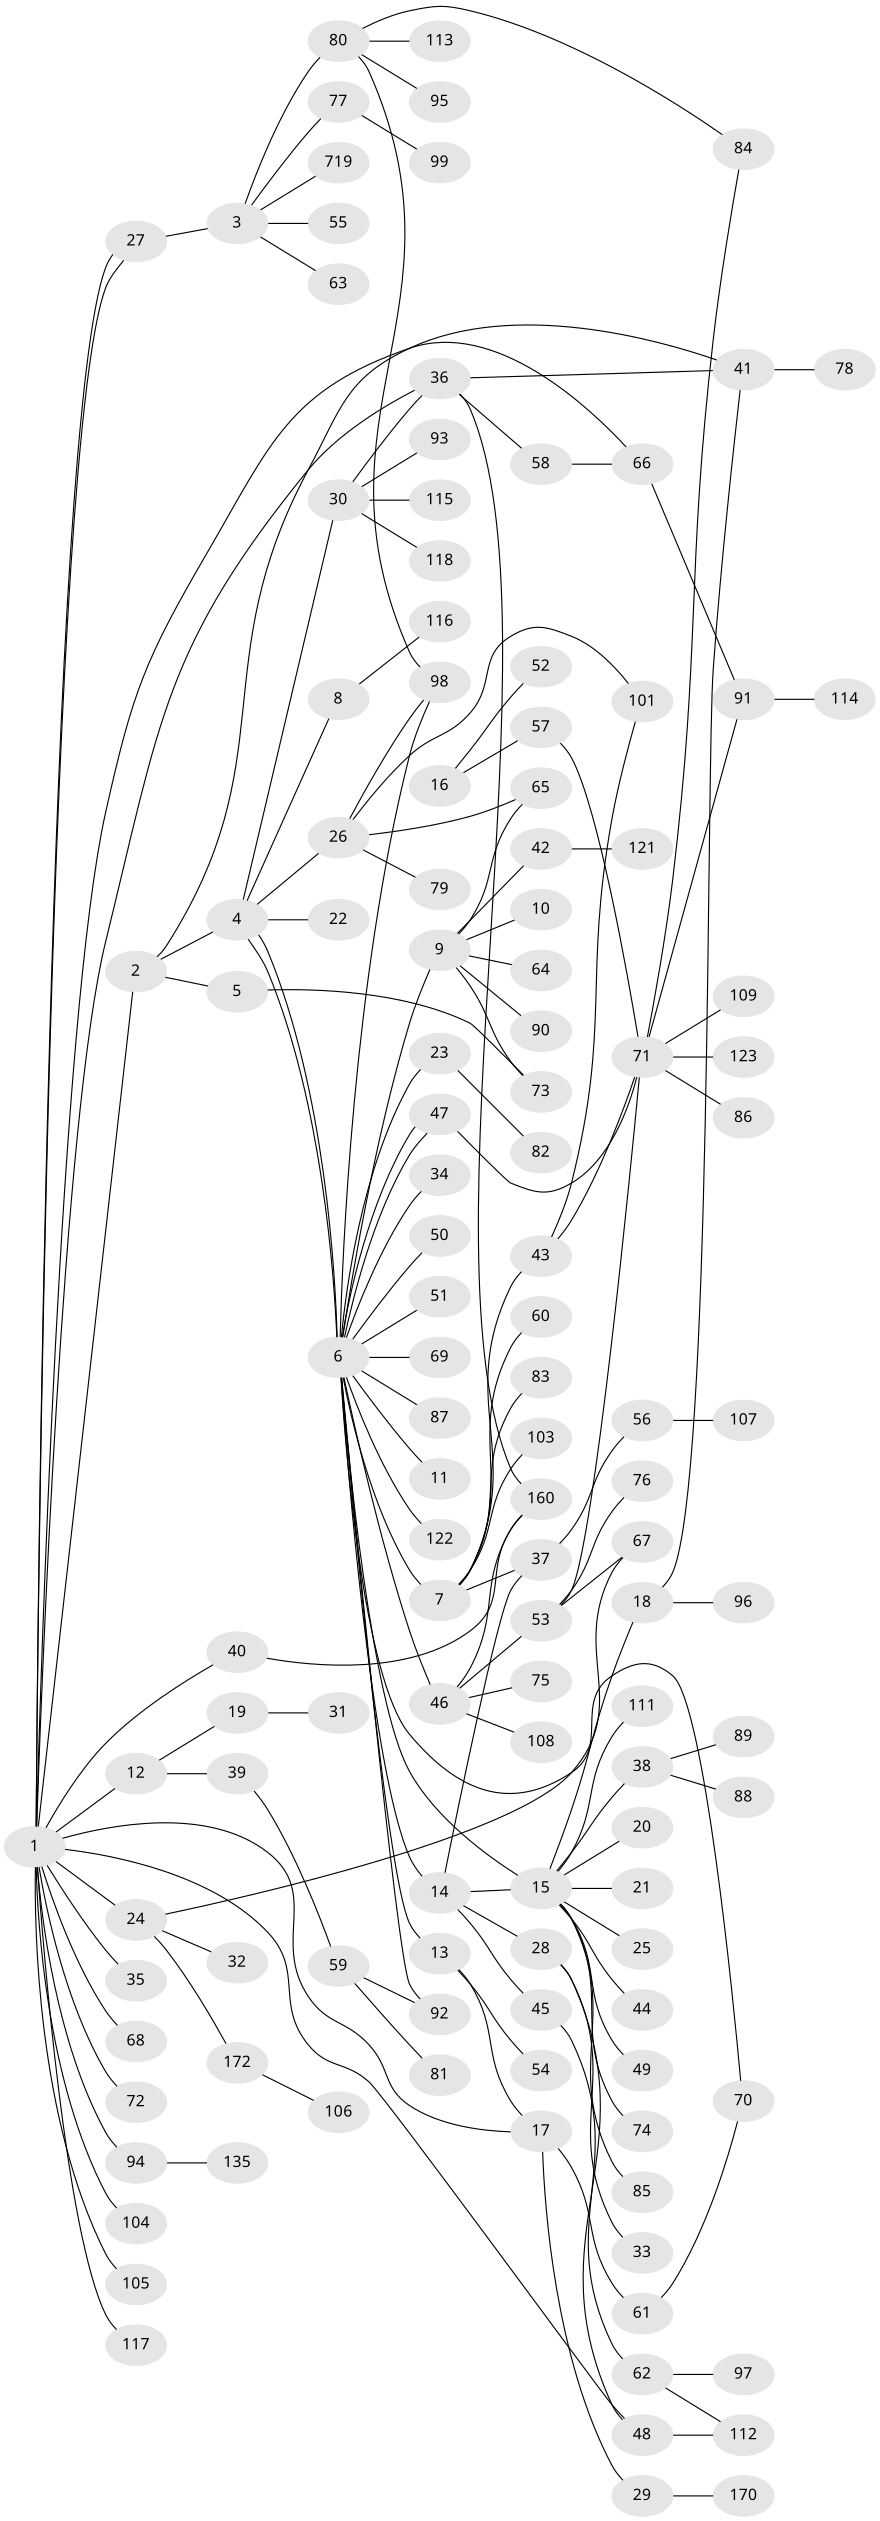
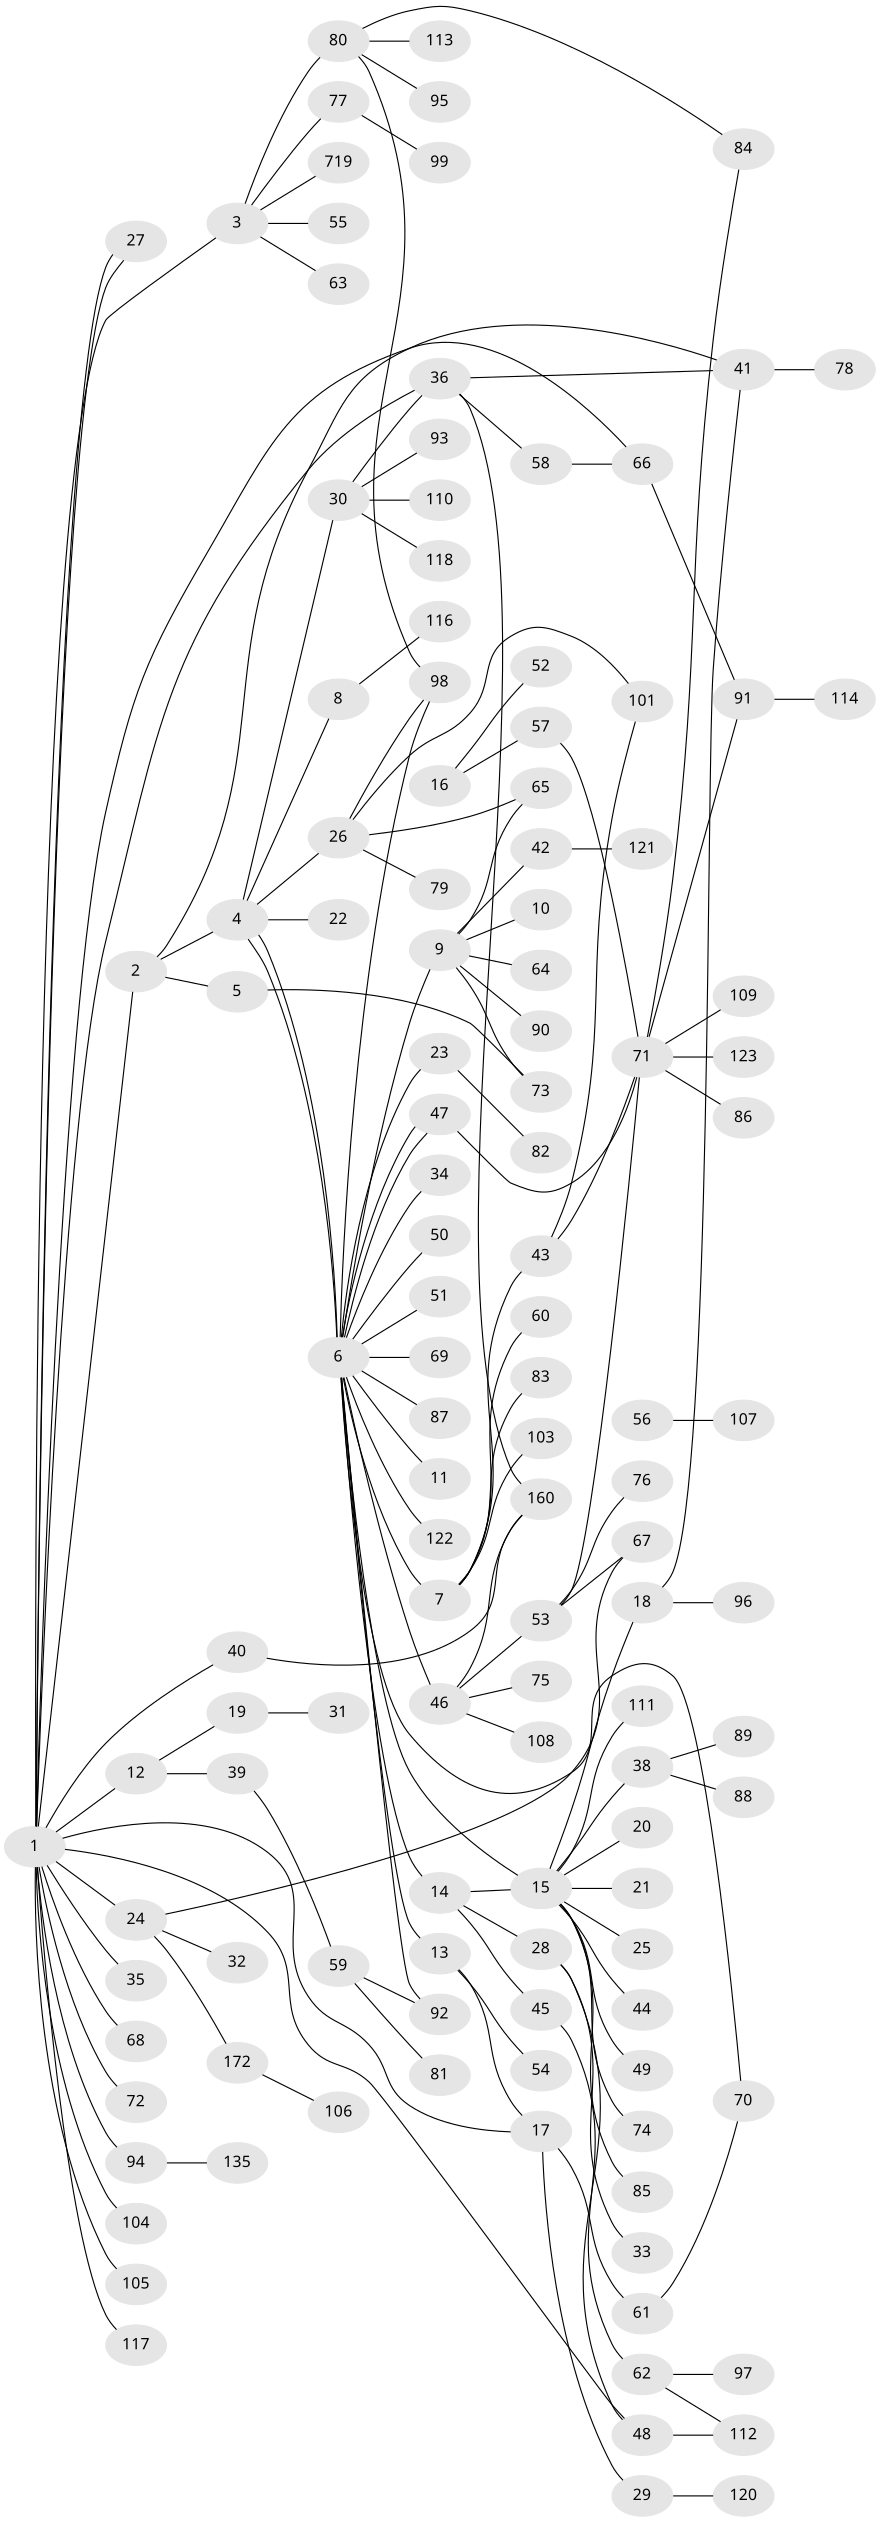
(187, 232) -> (45, 1002)
(440, 500) -> (440, 500)
(541, 1560) -> none
(744, 2496) -> (744, 2496)
